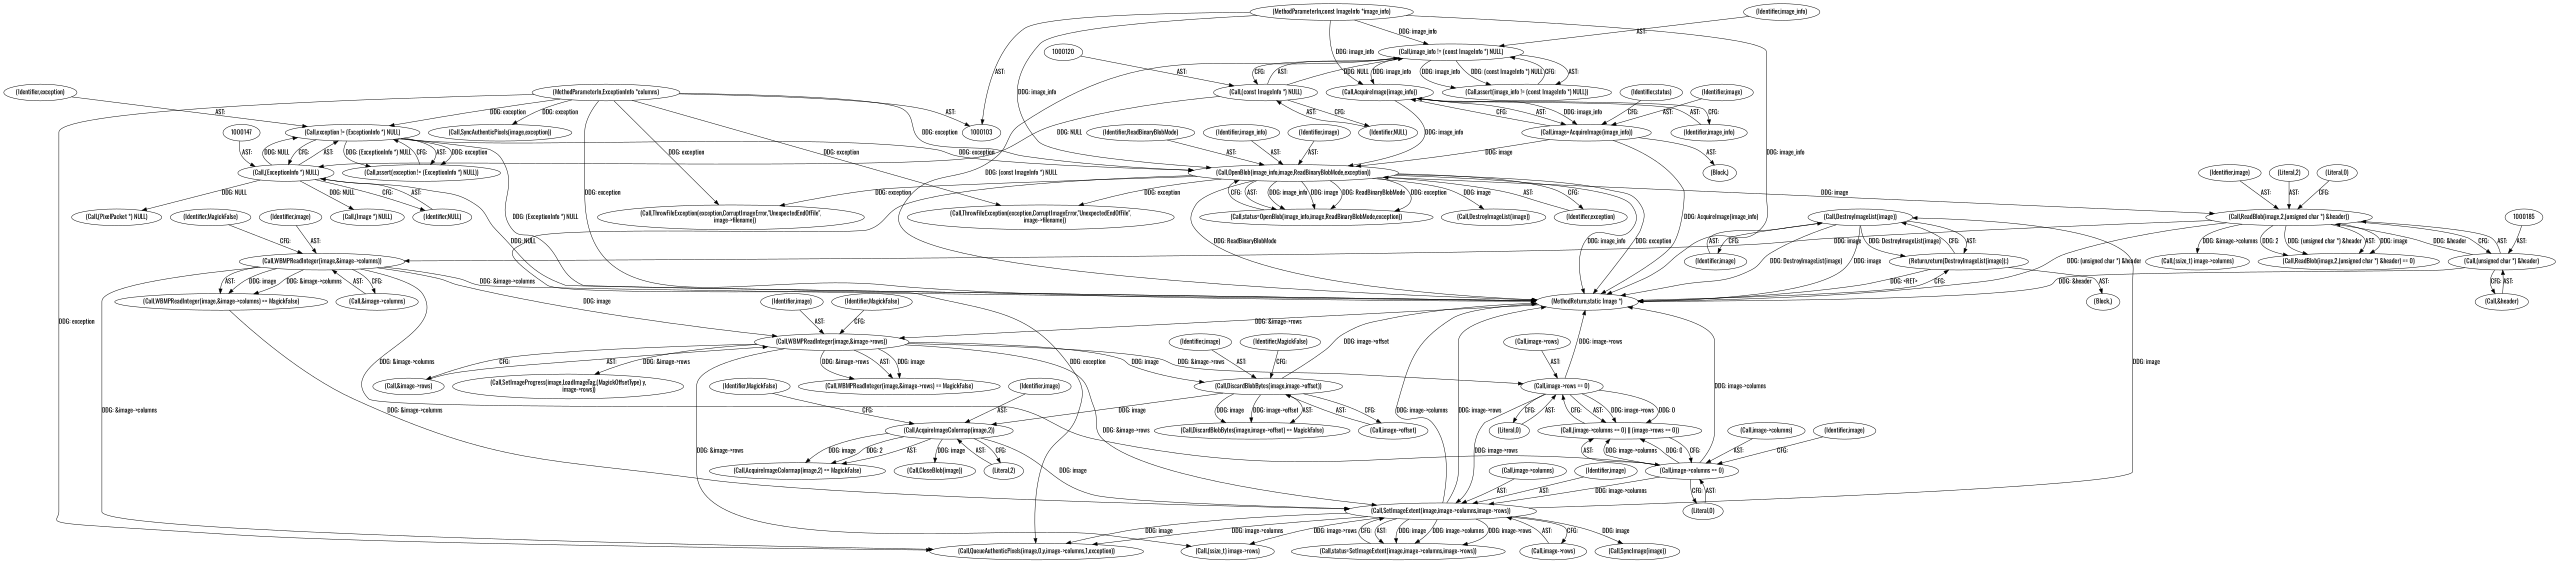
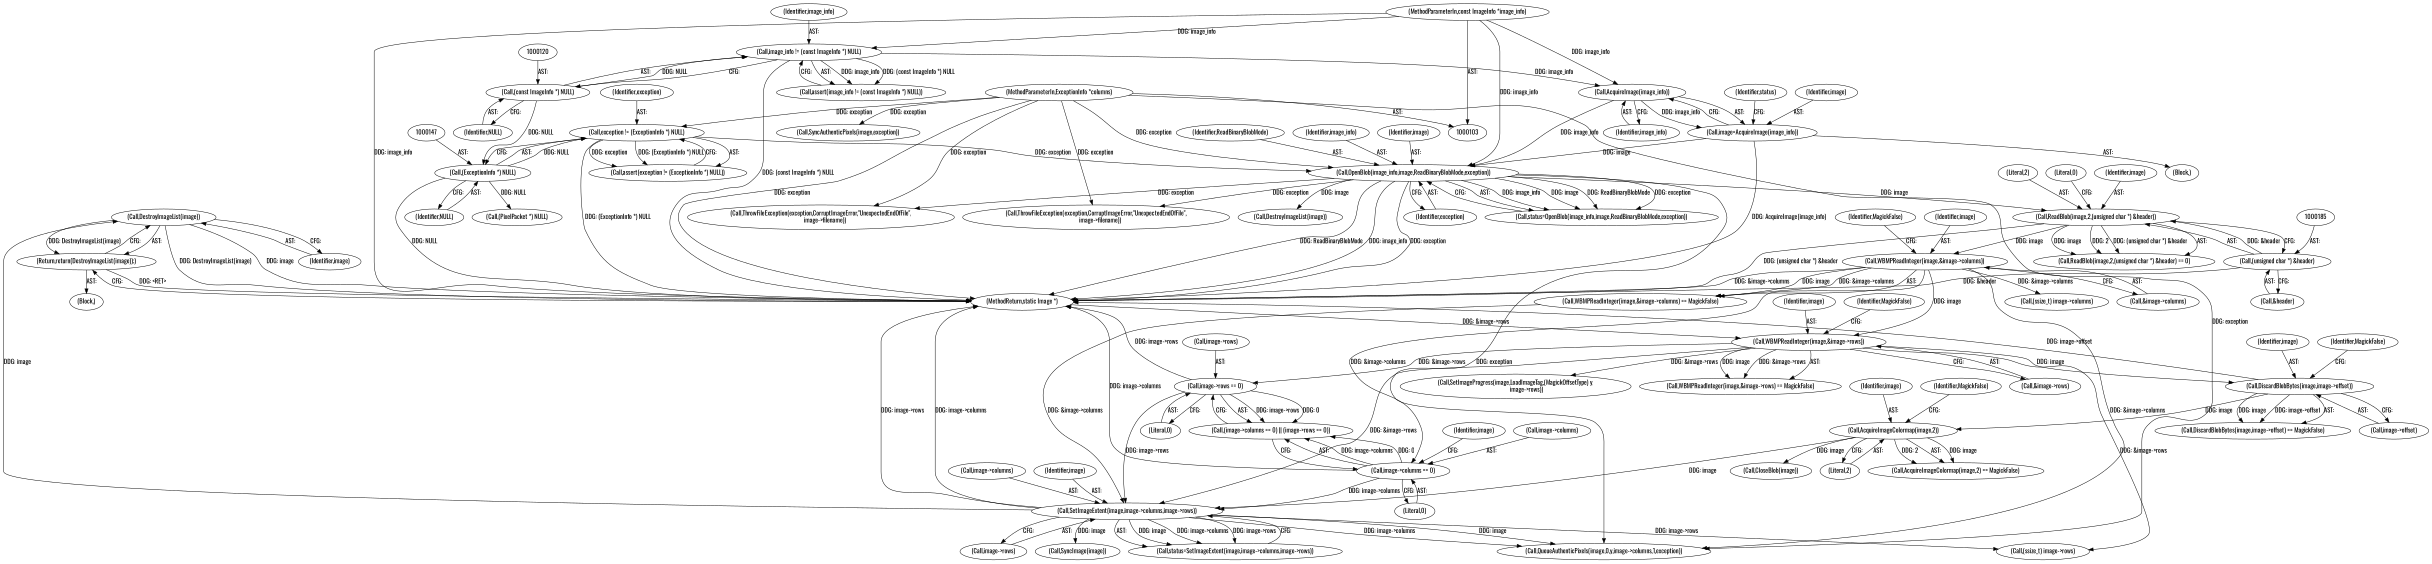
(367, 217) -> none
(2216, 231) -> (2000, 279)
